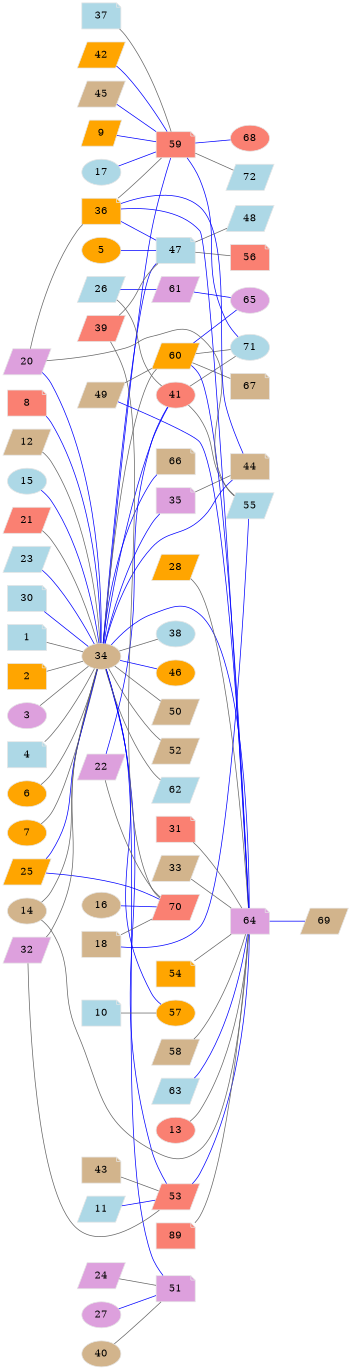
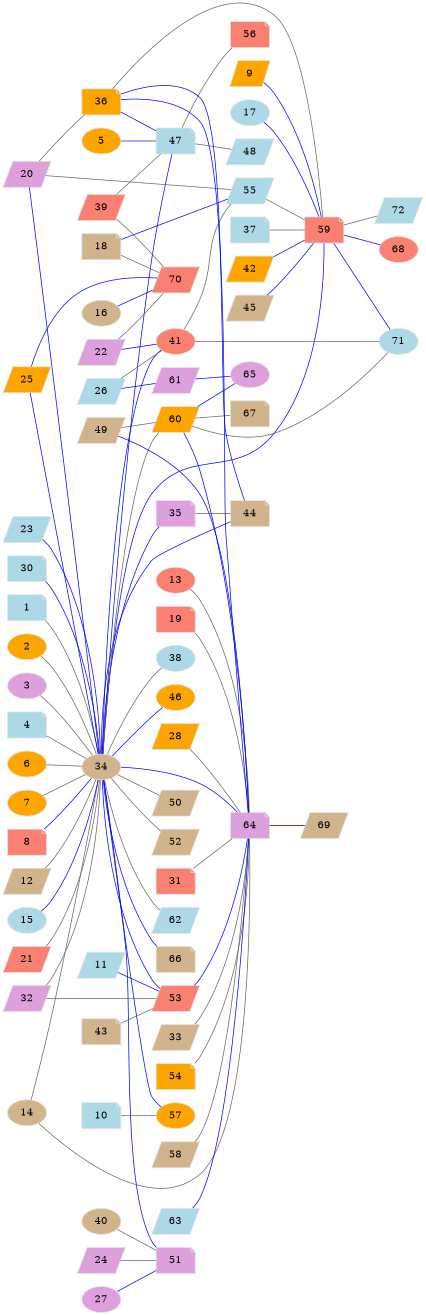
none -> (285, 210)
(27, 677) -> (27, 647)
(176, 1236) -> (176, 619)
